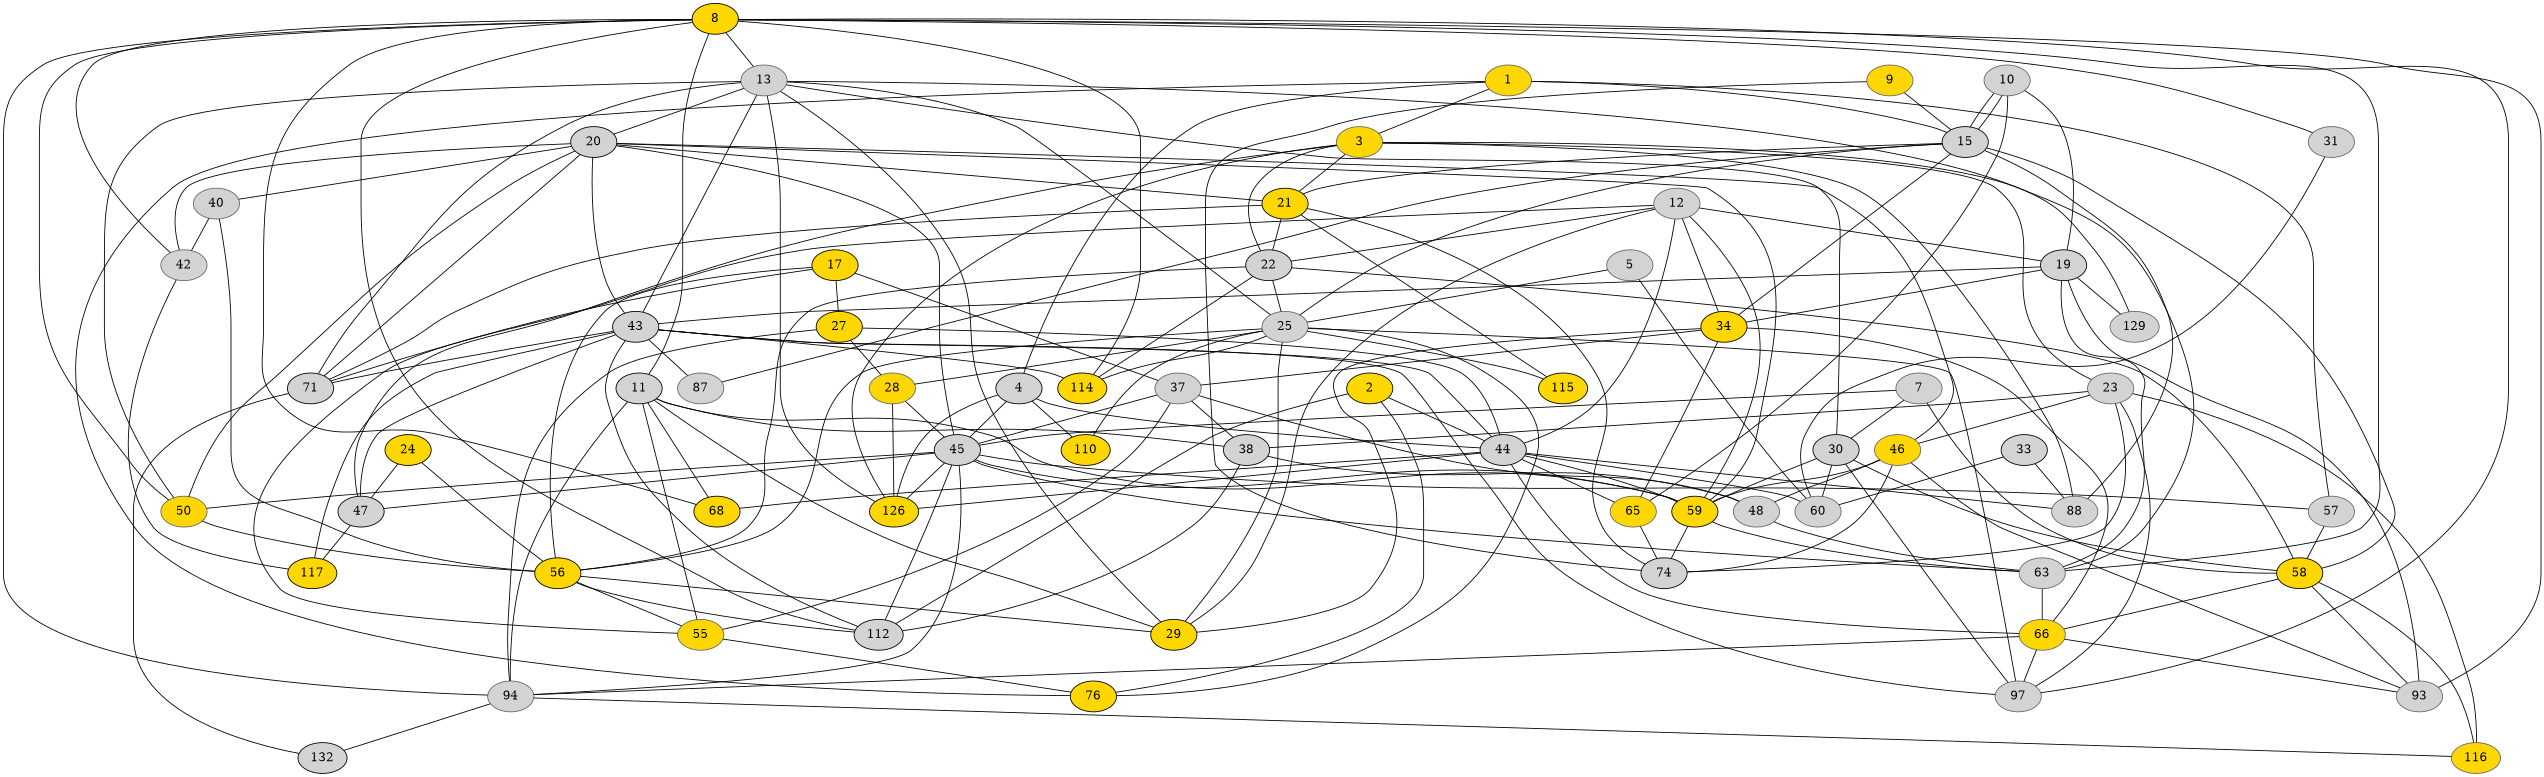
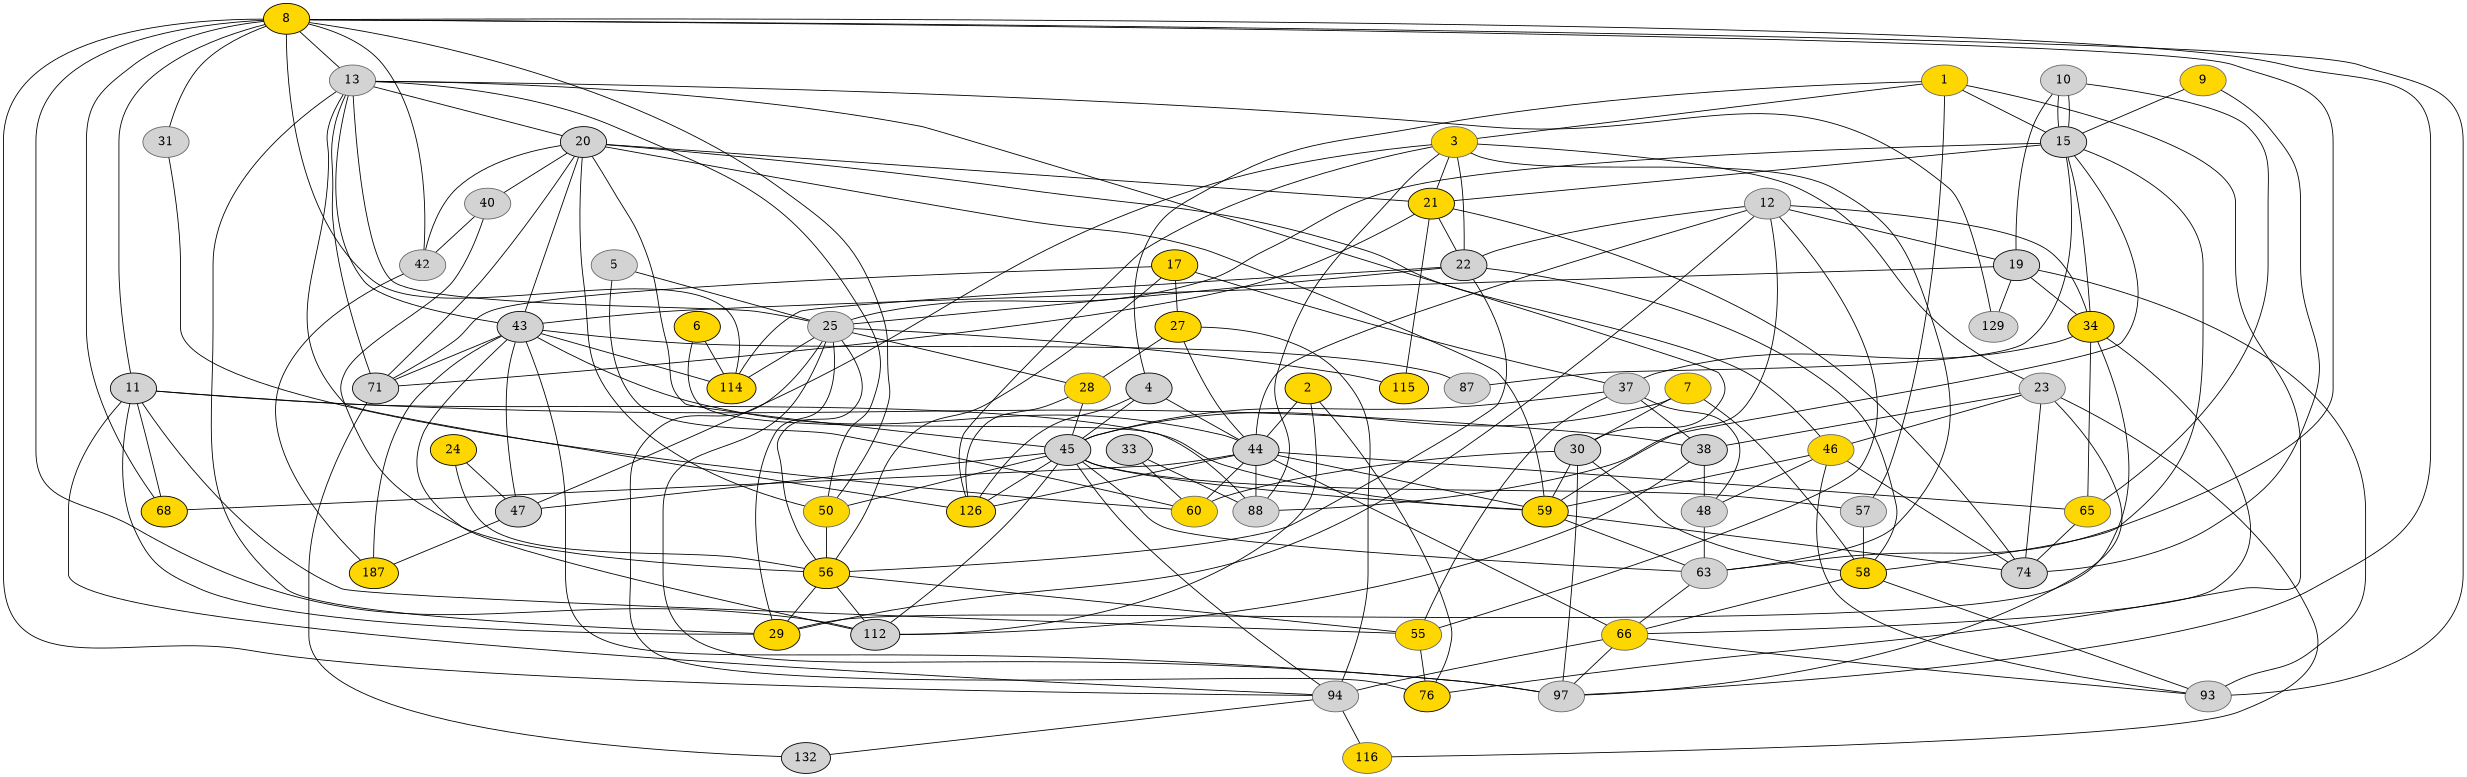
none -> (697, 327)
(1919, 388) -> (1688, 388)
(2141, 418) -> none
(1086, 450) -> none
(1818, 512) -> (1194, 512)
(312, 573) -> (374, 573)
(2408, 637) -> none
